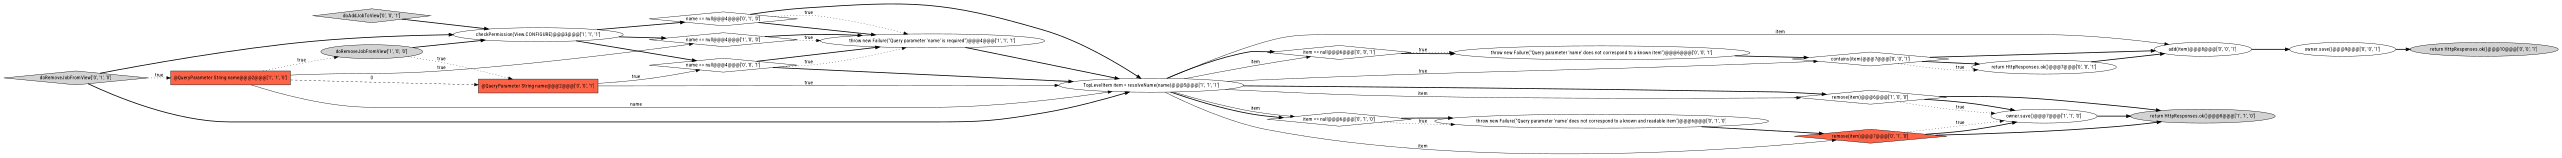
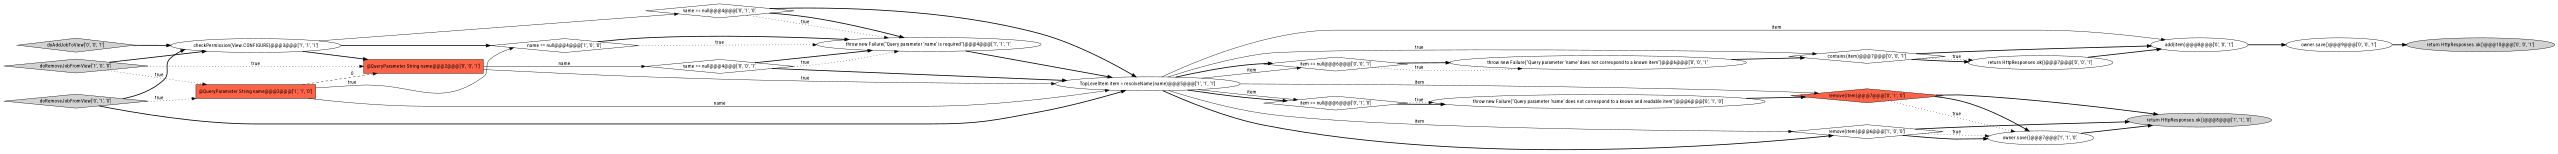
(639, 26) -> (497, 28)
(628, 50) -> (333, 55)
(372, 52) -> (76, 66)
(299, 64) -> (154, 77)
(636, 77) -> (564, 64)
